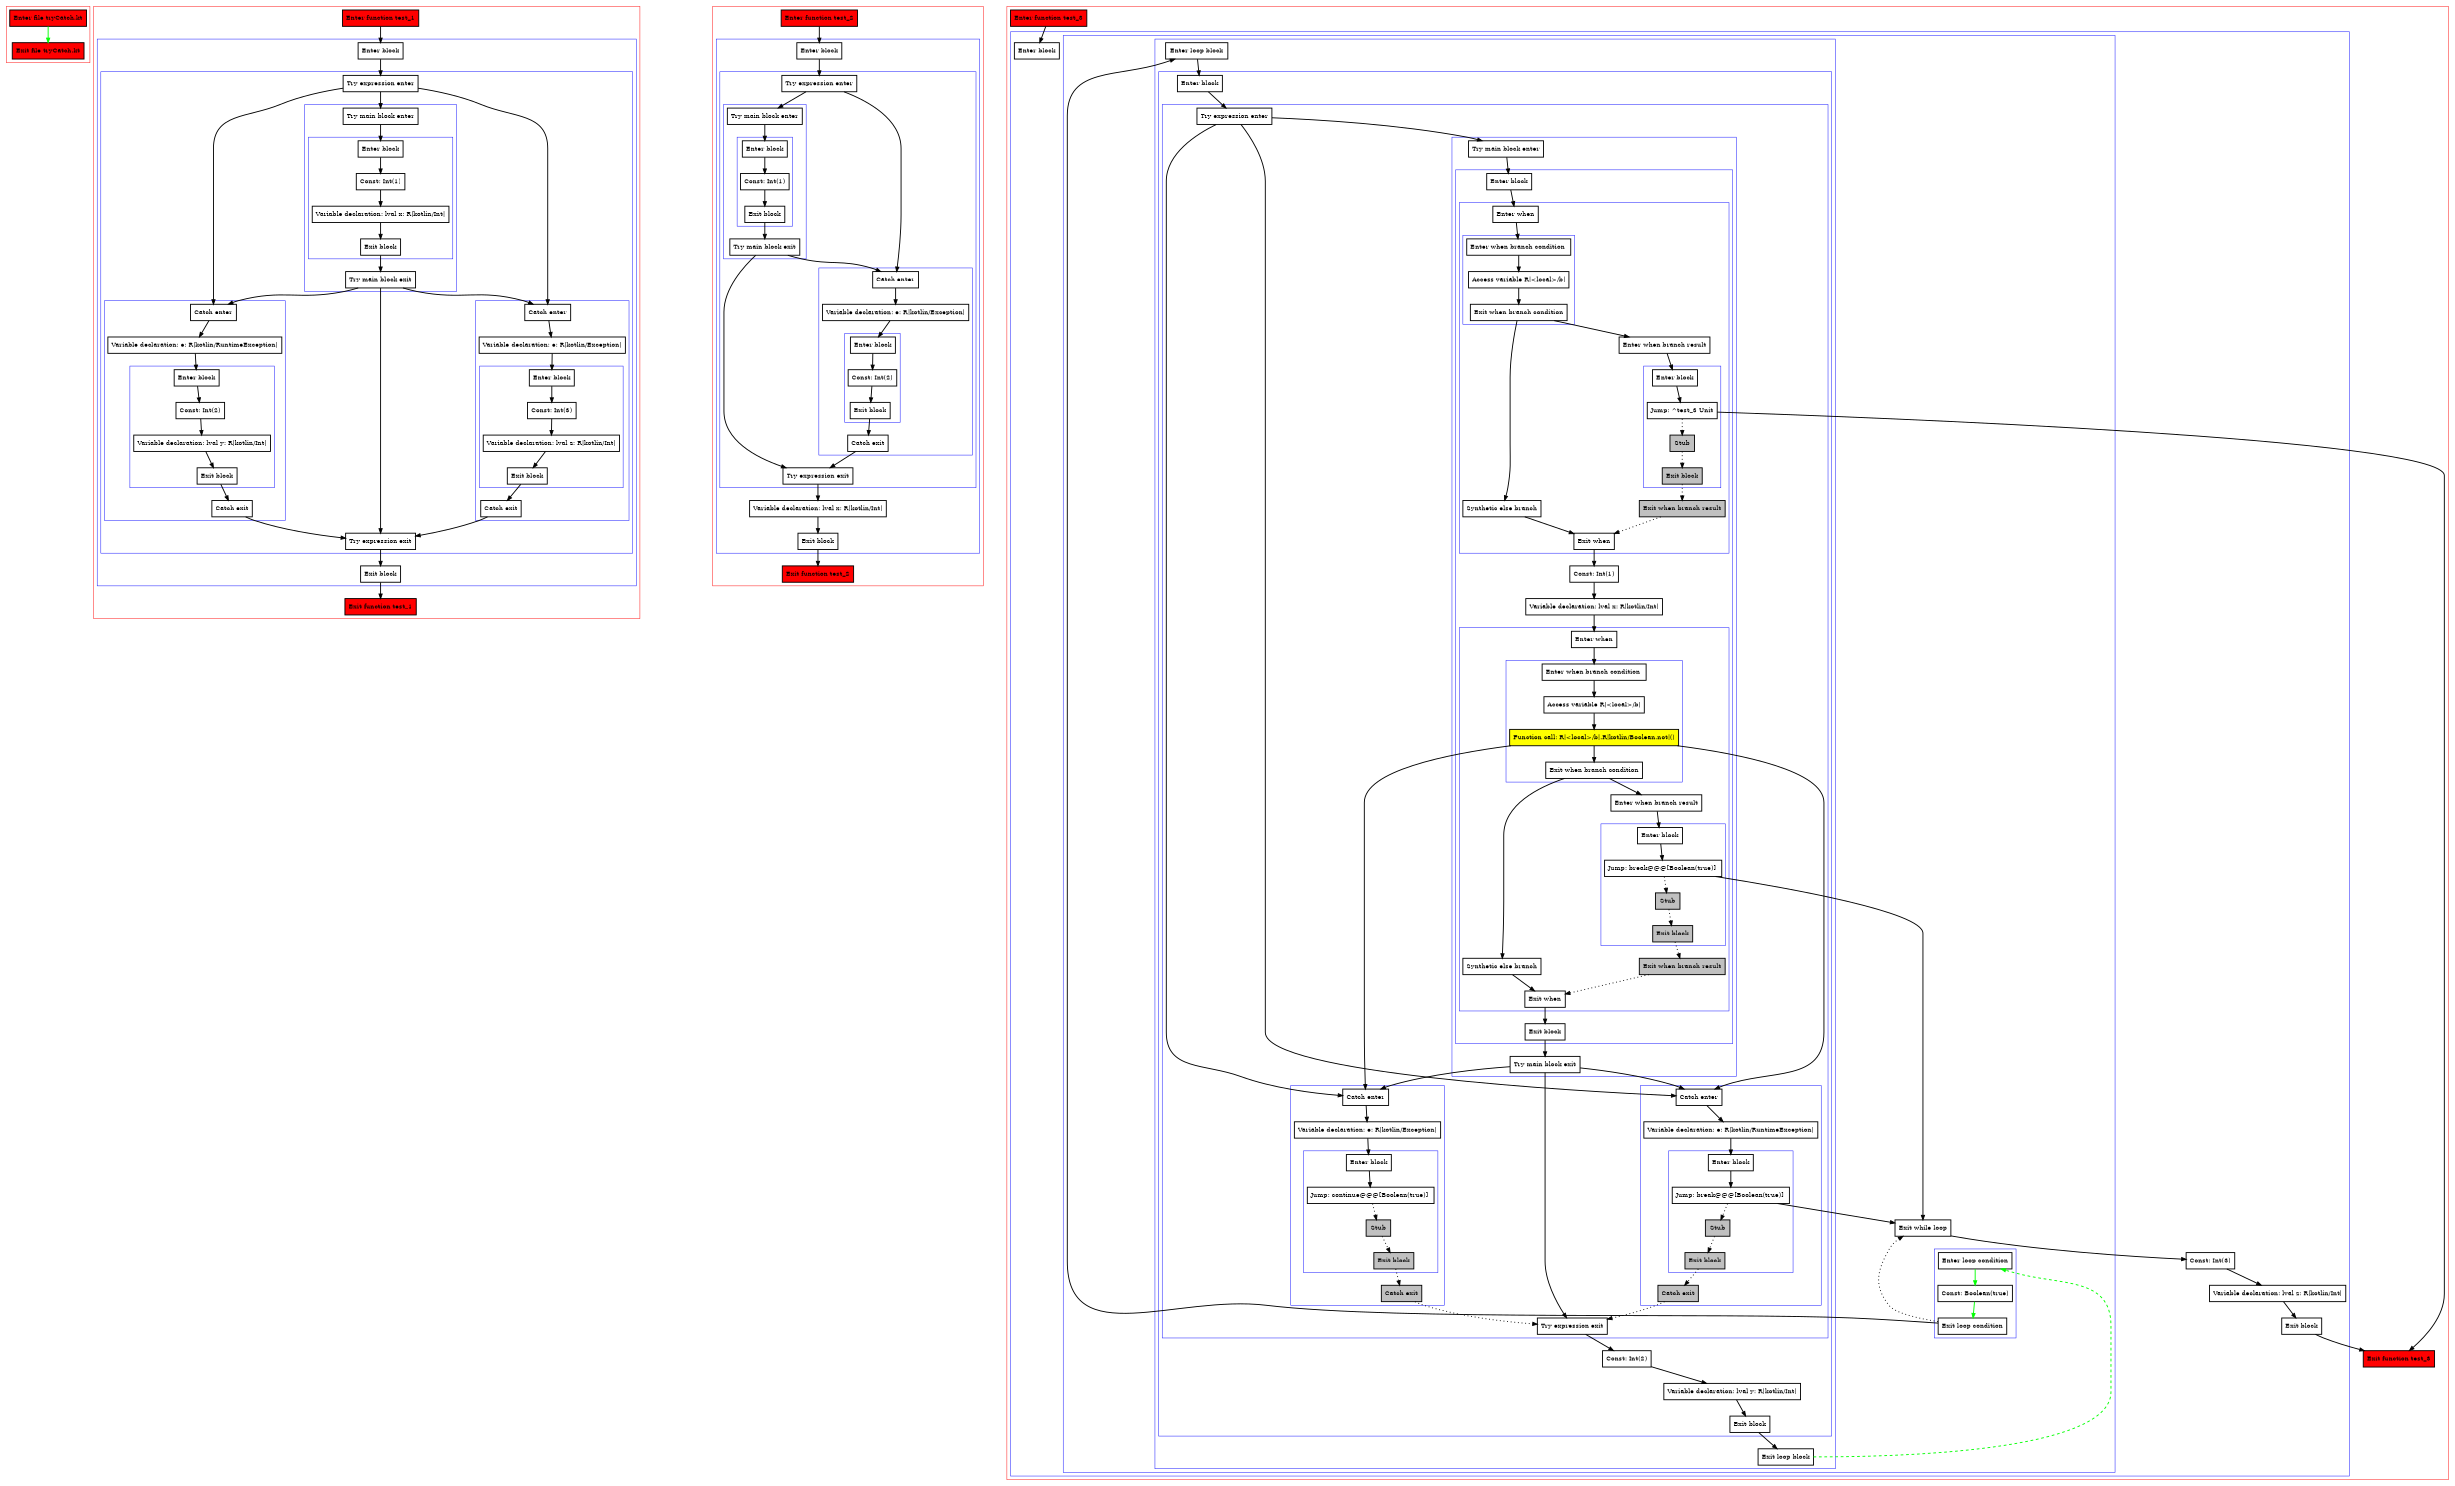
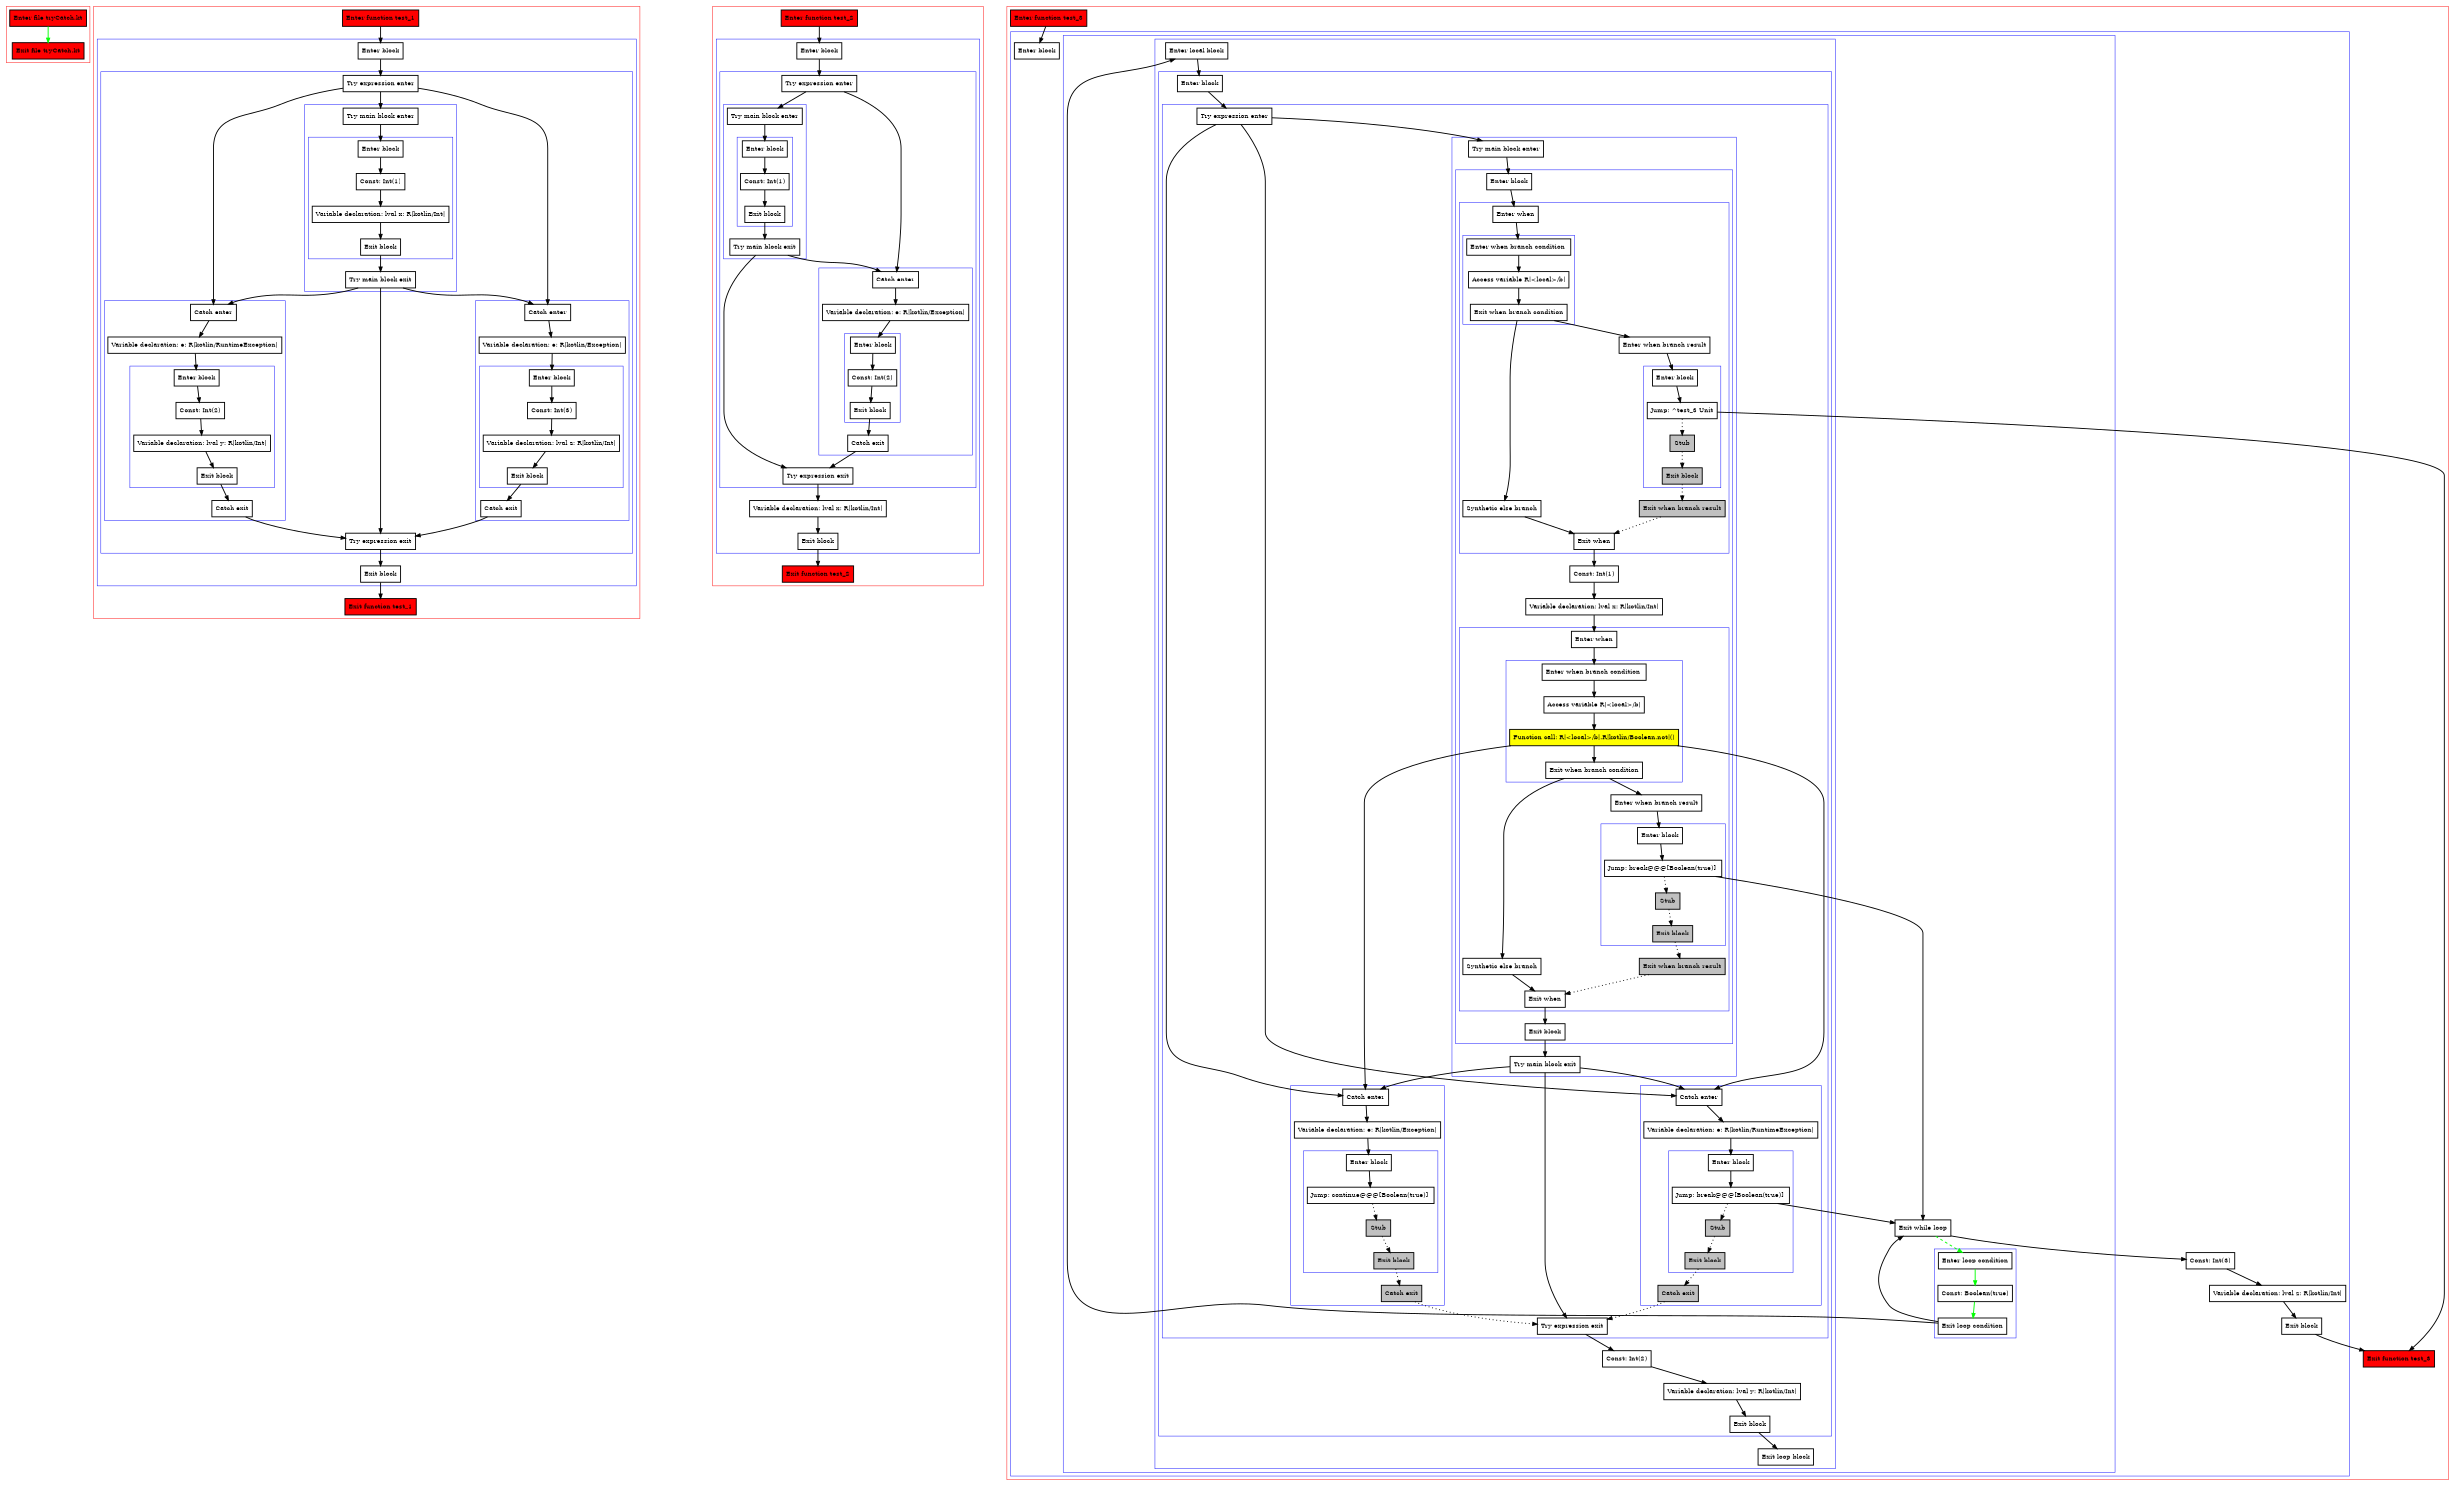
(1197, 51) -> (1197, 51)
(1883, 1296) -> (1883, 1296)
(2068, 1430) -> (1947, 1243)
